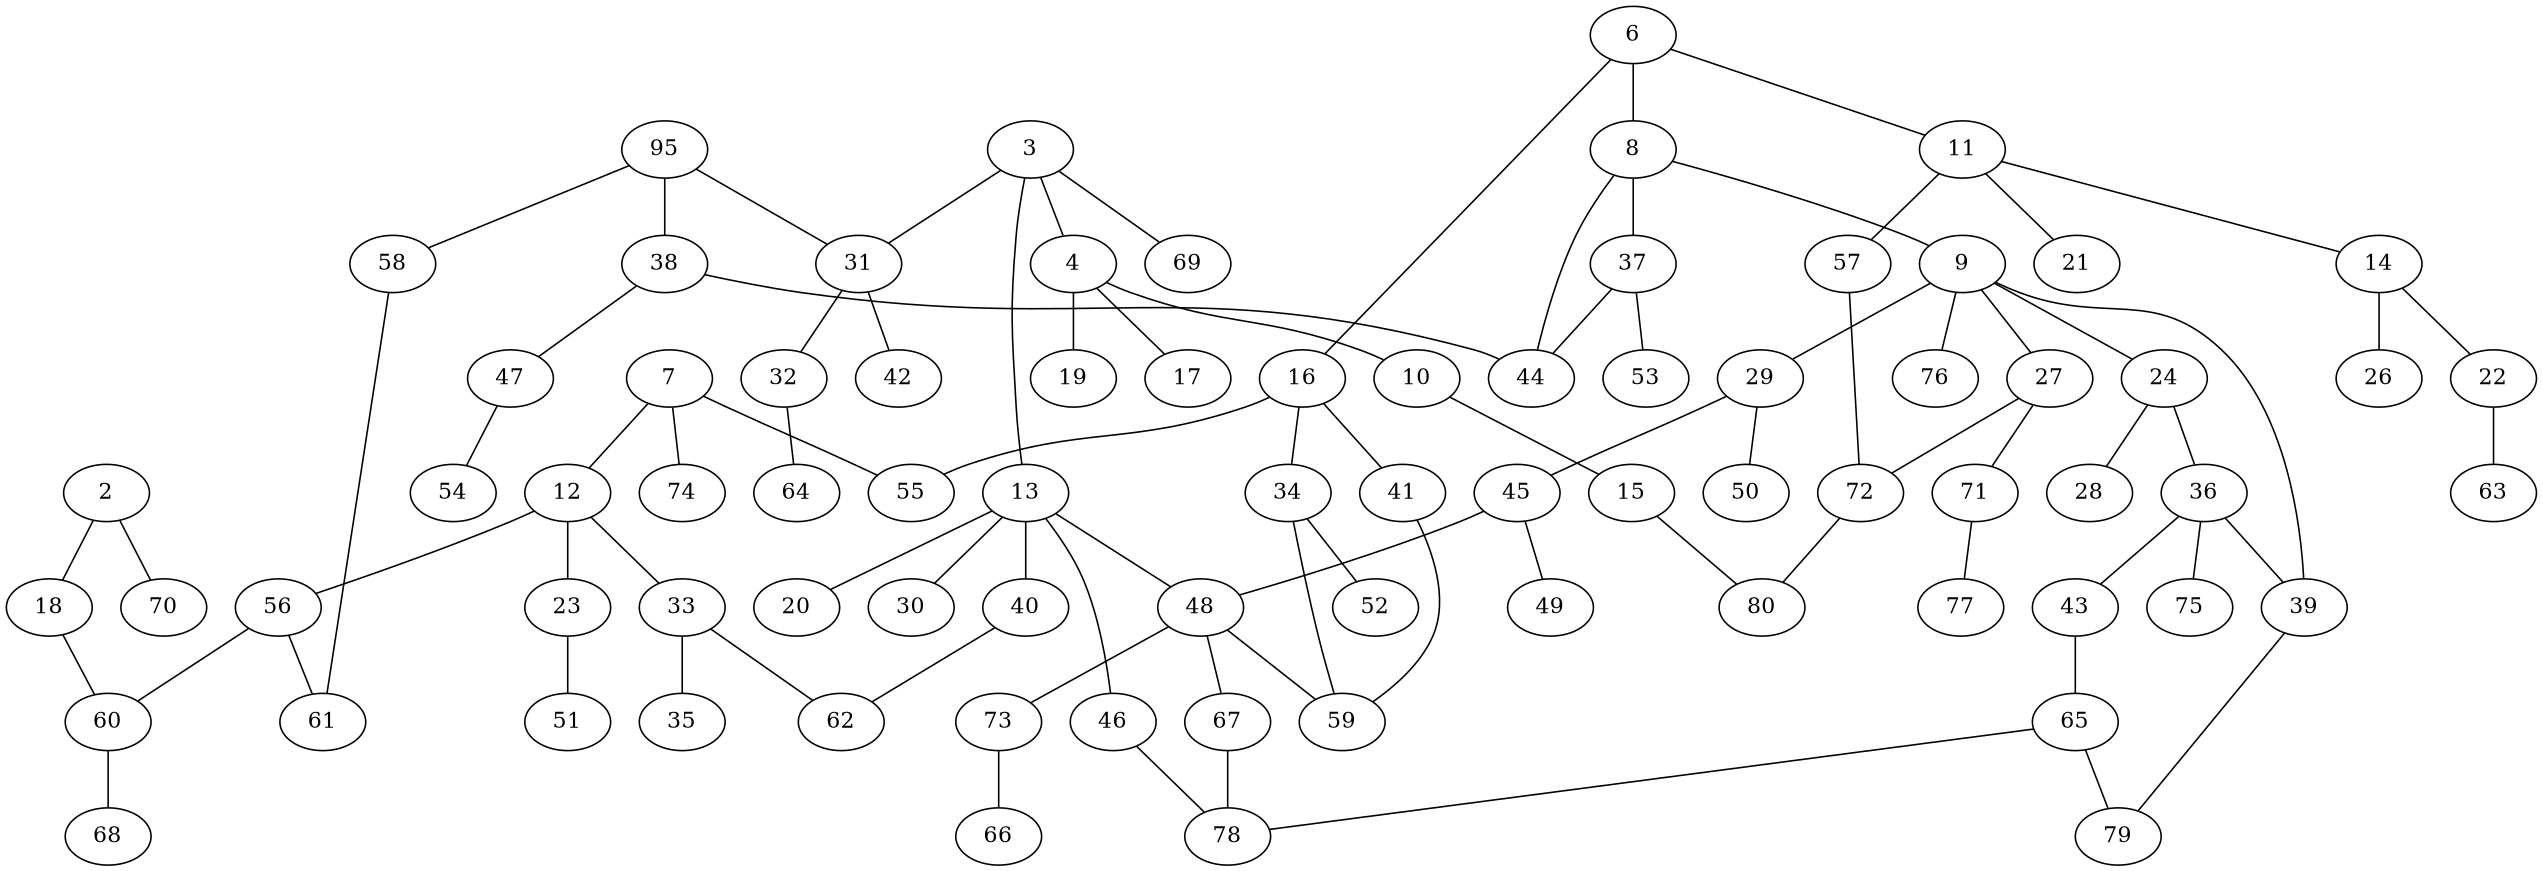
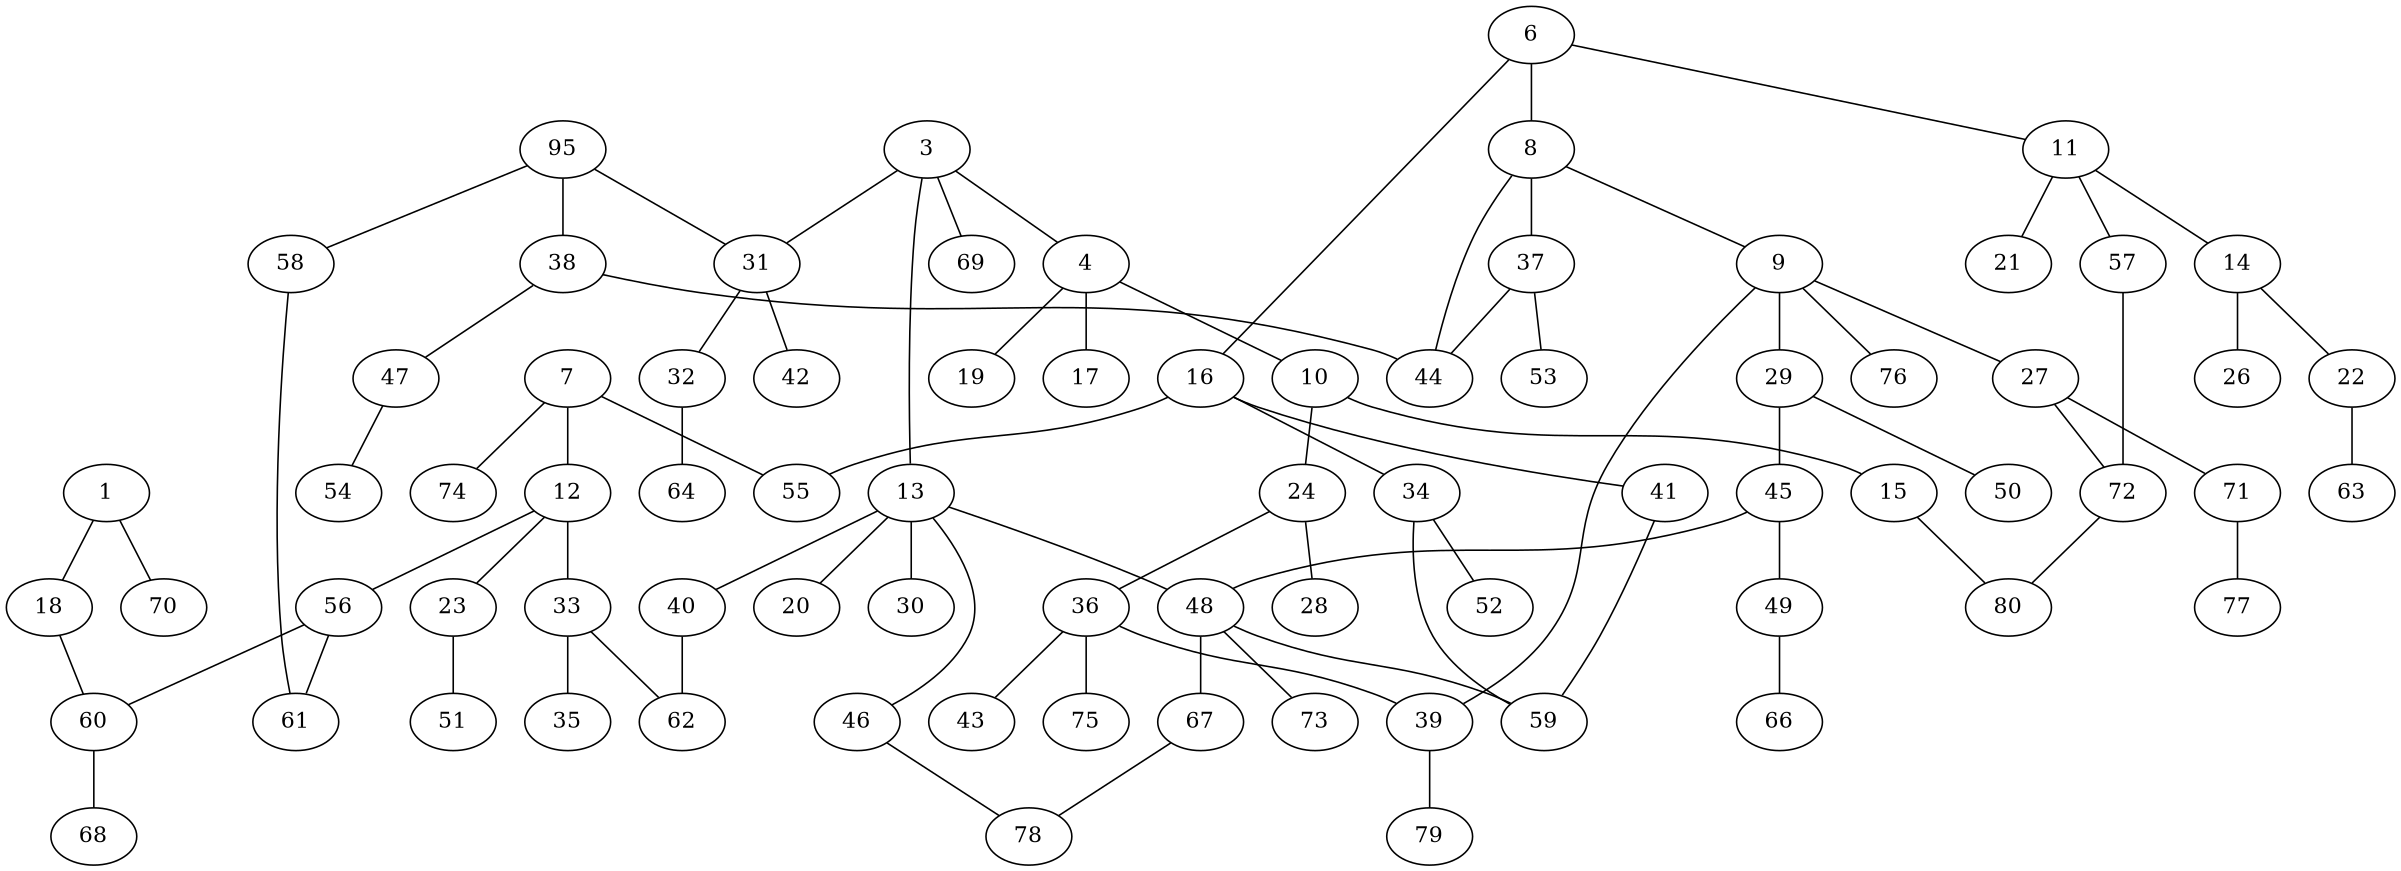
(2063, 321) -> (1307, 447)
(107, 493) -> (107, 493)
(2075, 722) -> none
(999, 779) -> (1780, 665)
